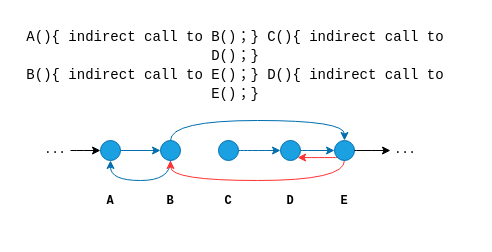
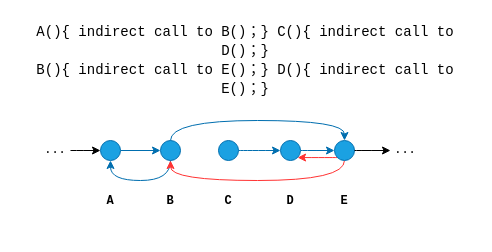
(236, 66) -> (246, 61)
